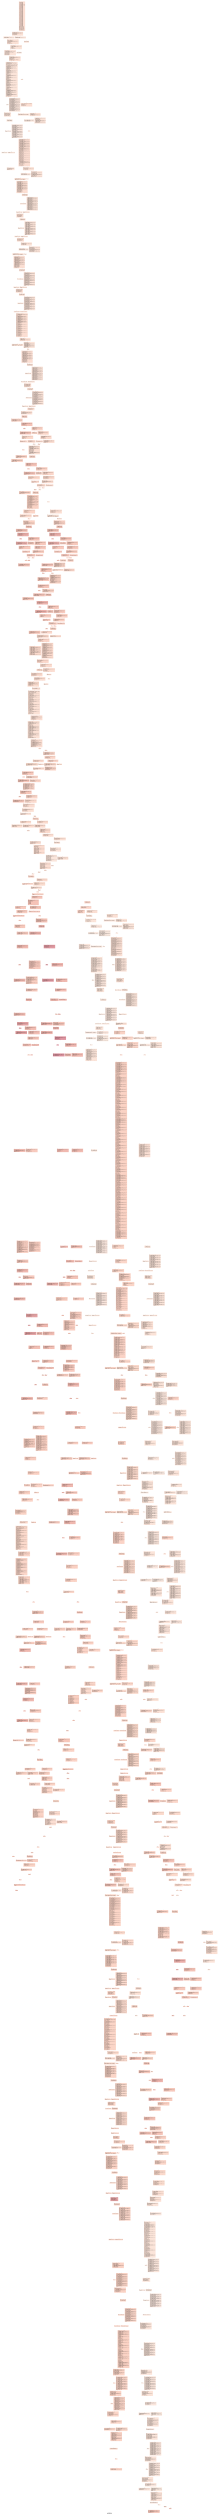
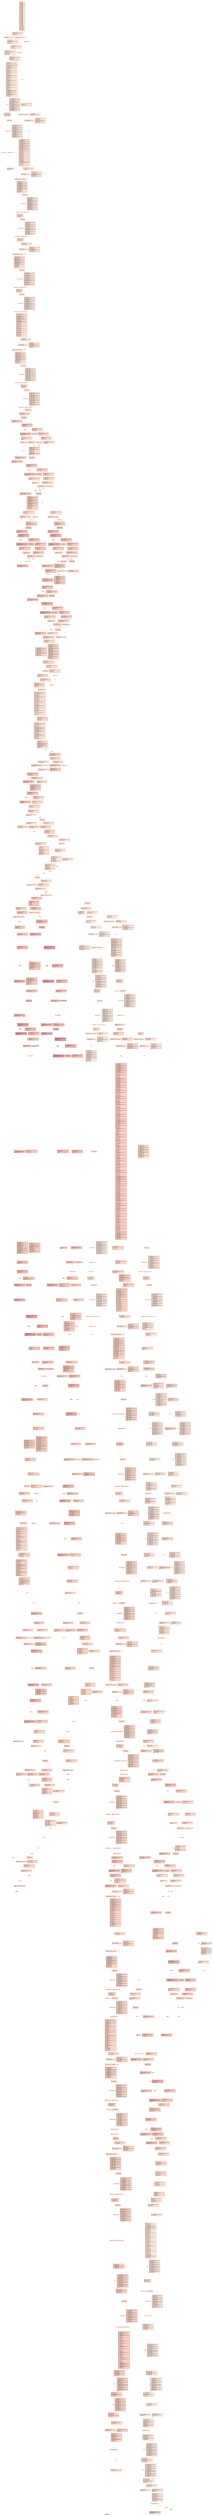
none -> (23, 345)
(114, 2199) -> (115, 2200)
